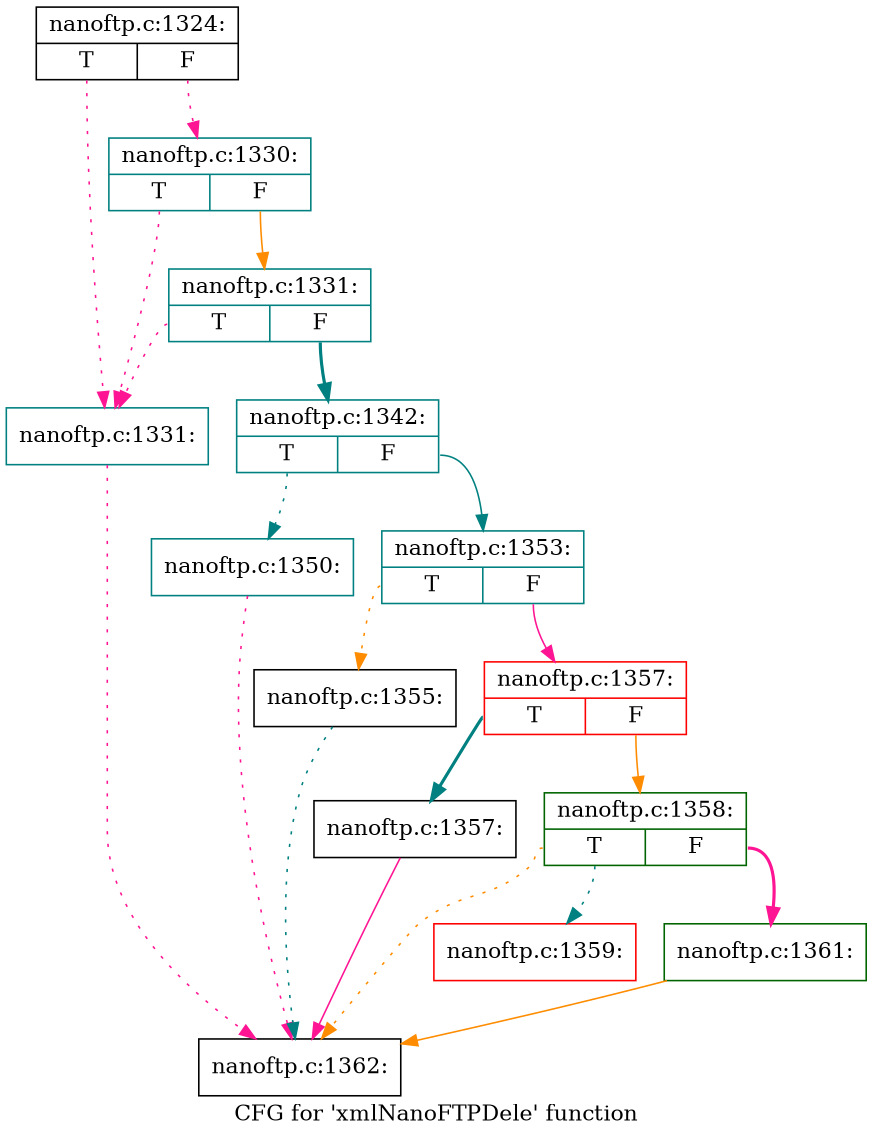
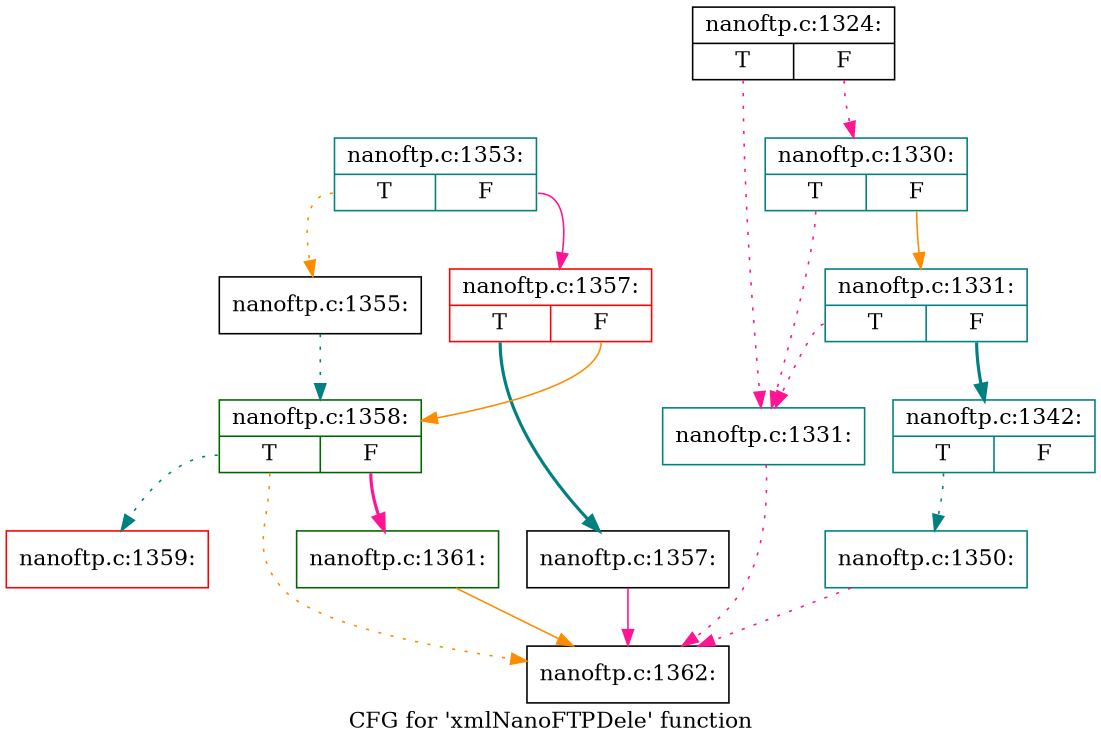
(471, 477) -> none
(287, 870) -> (320, 359)
